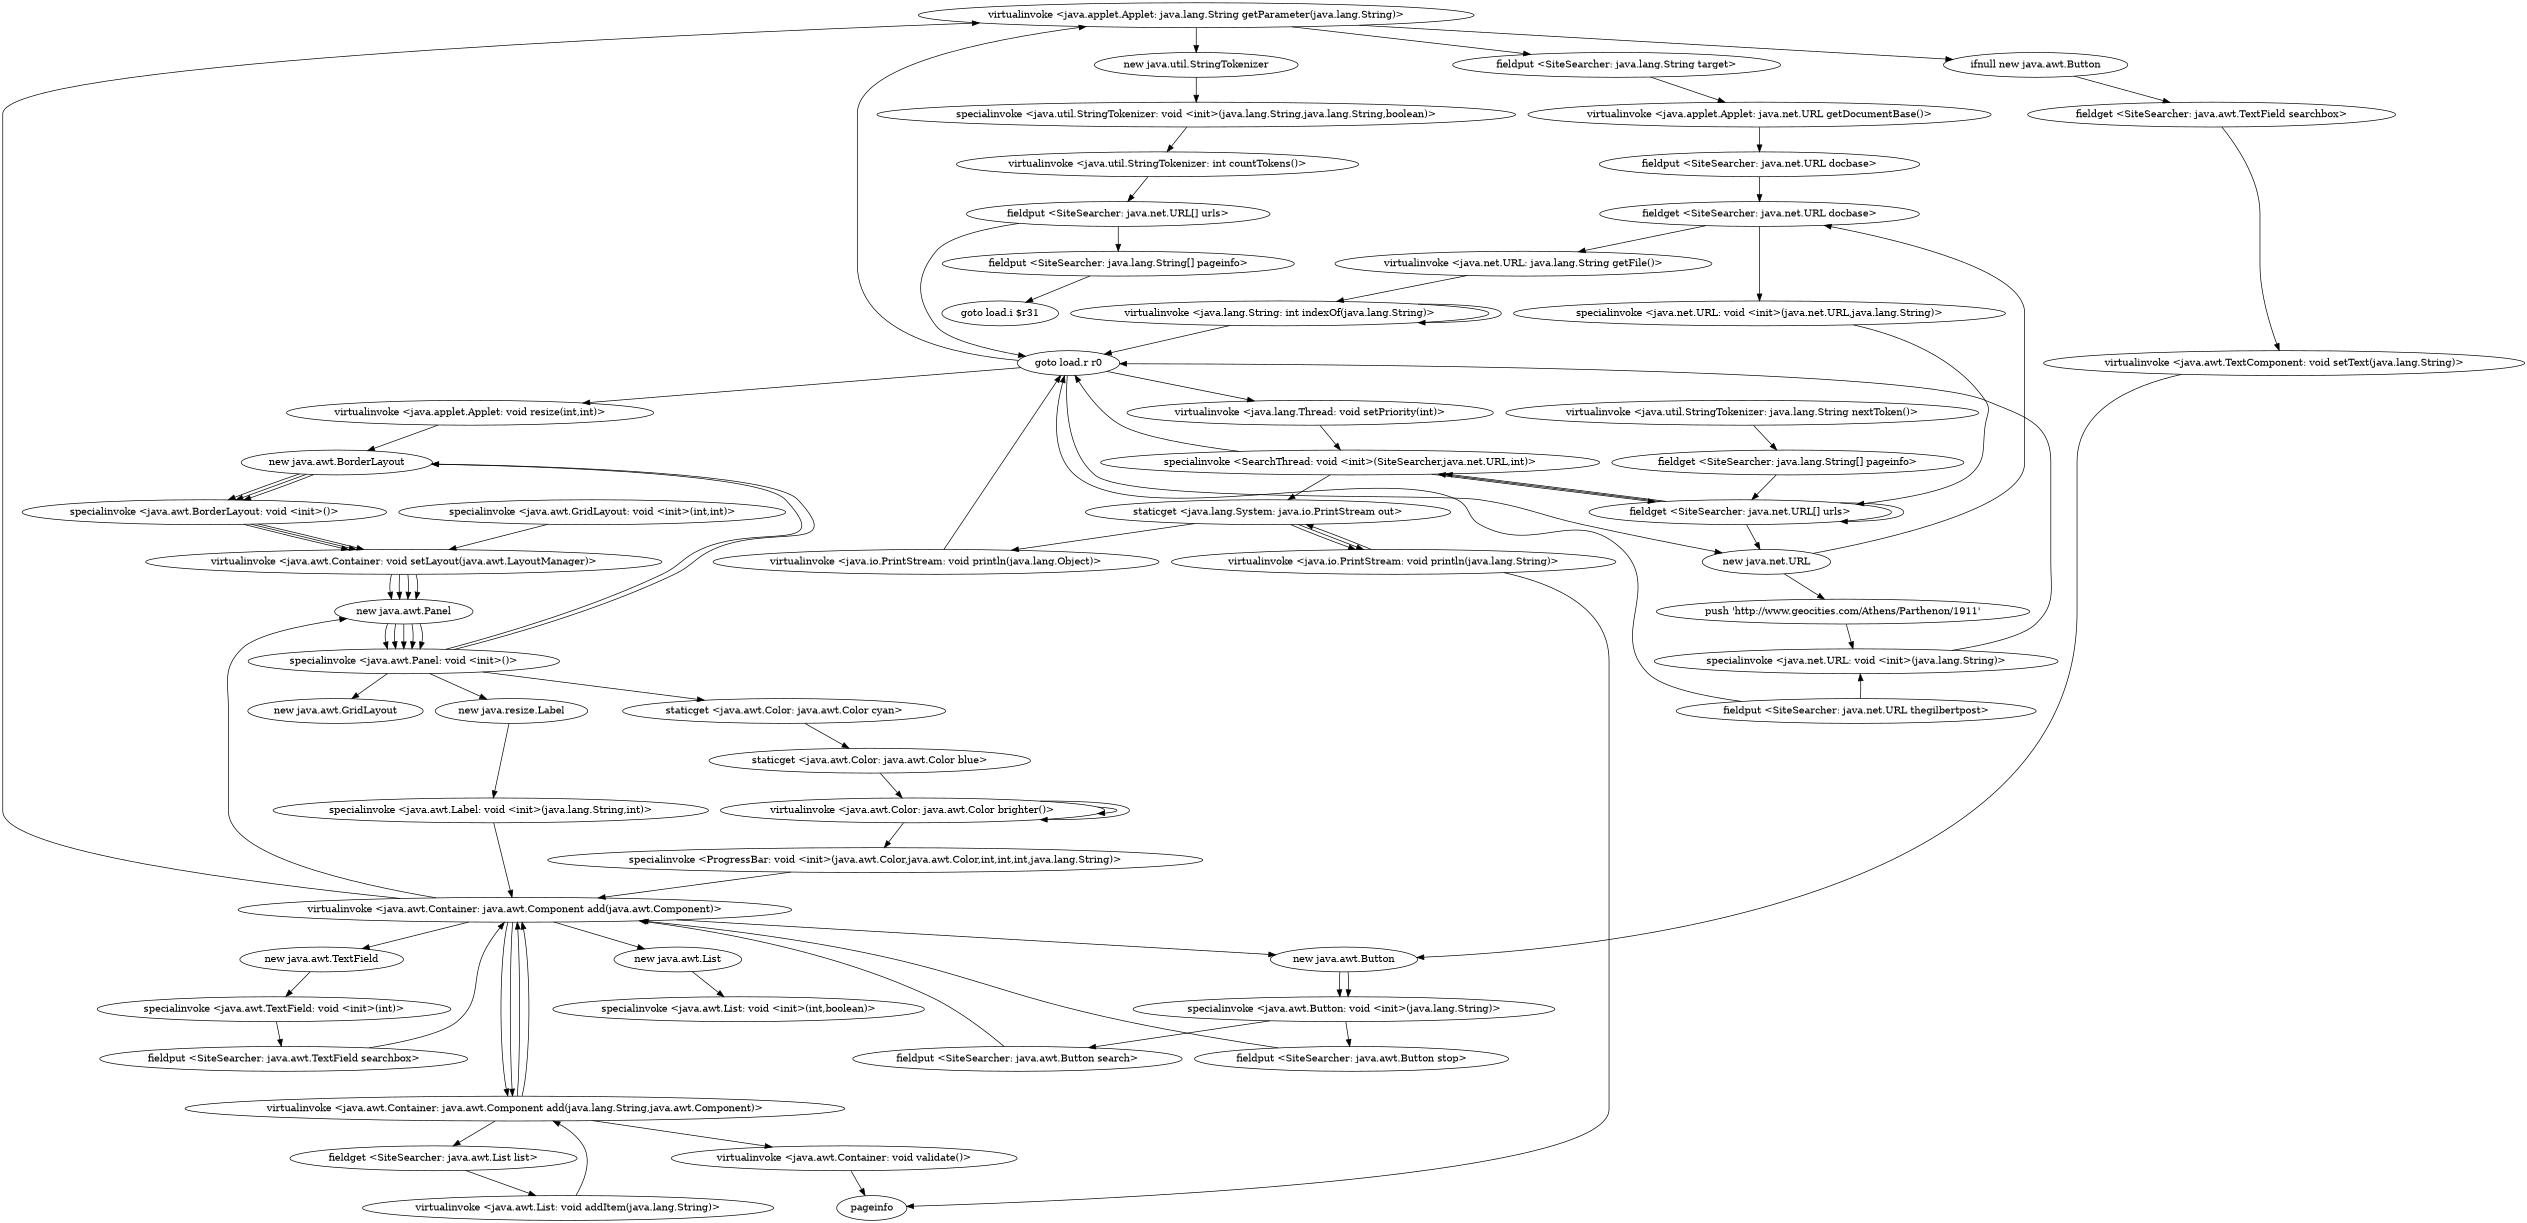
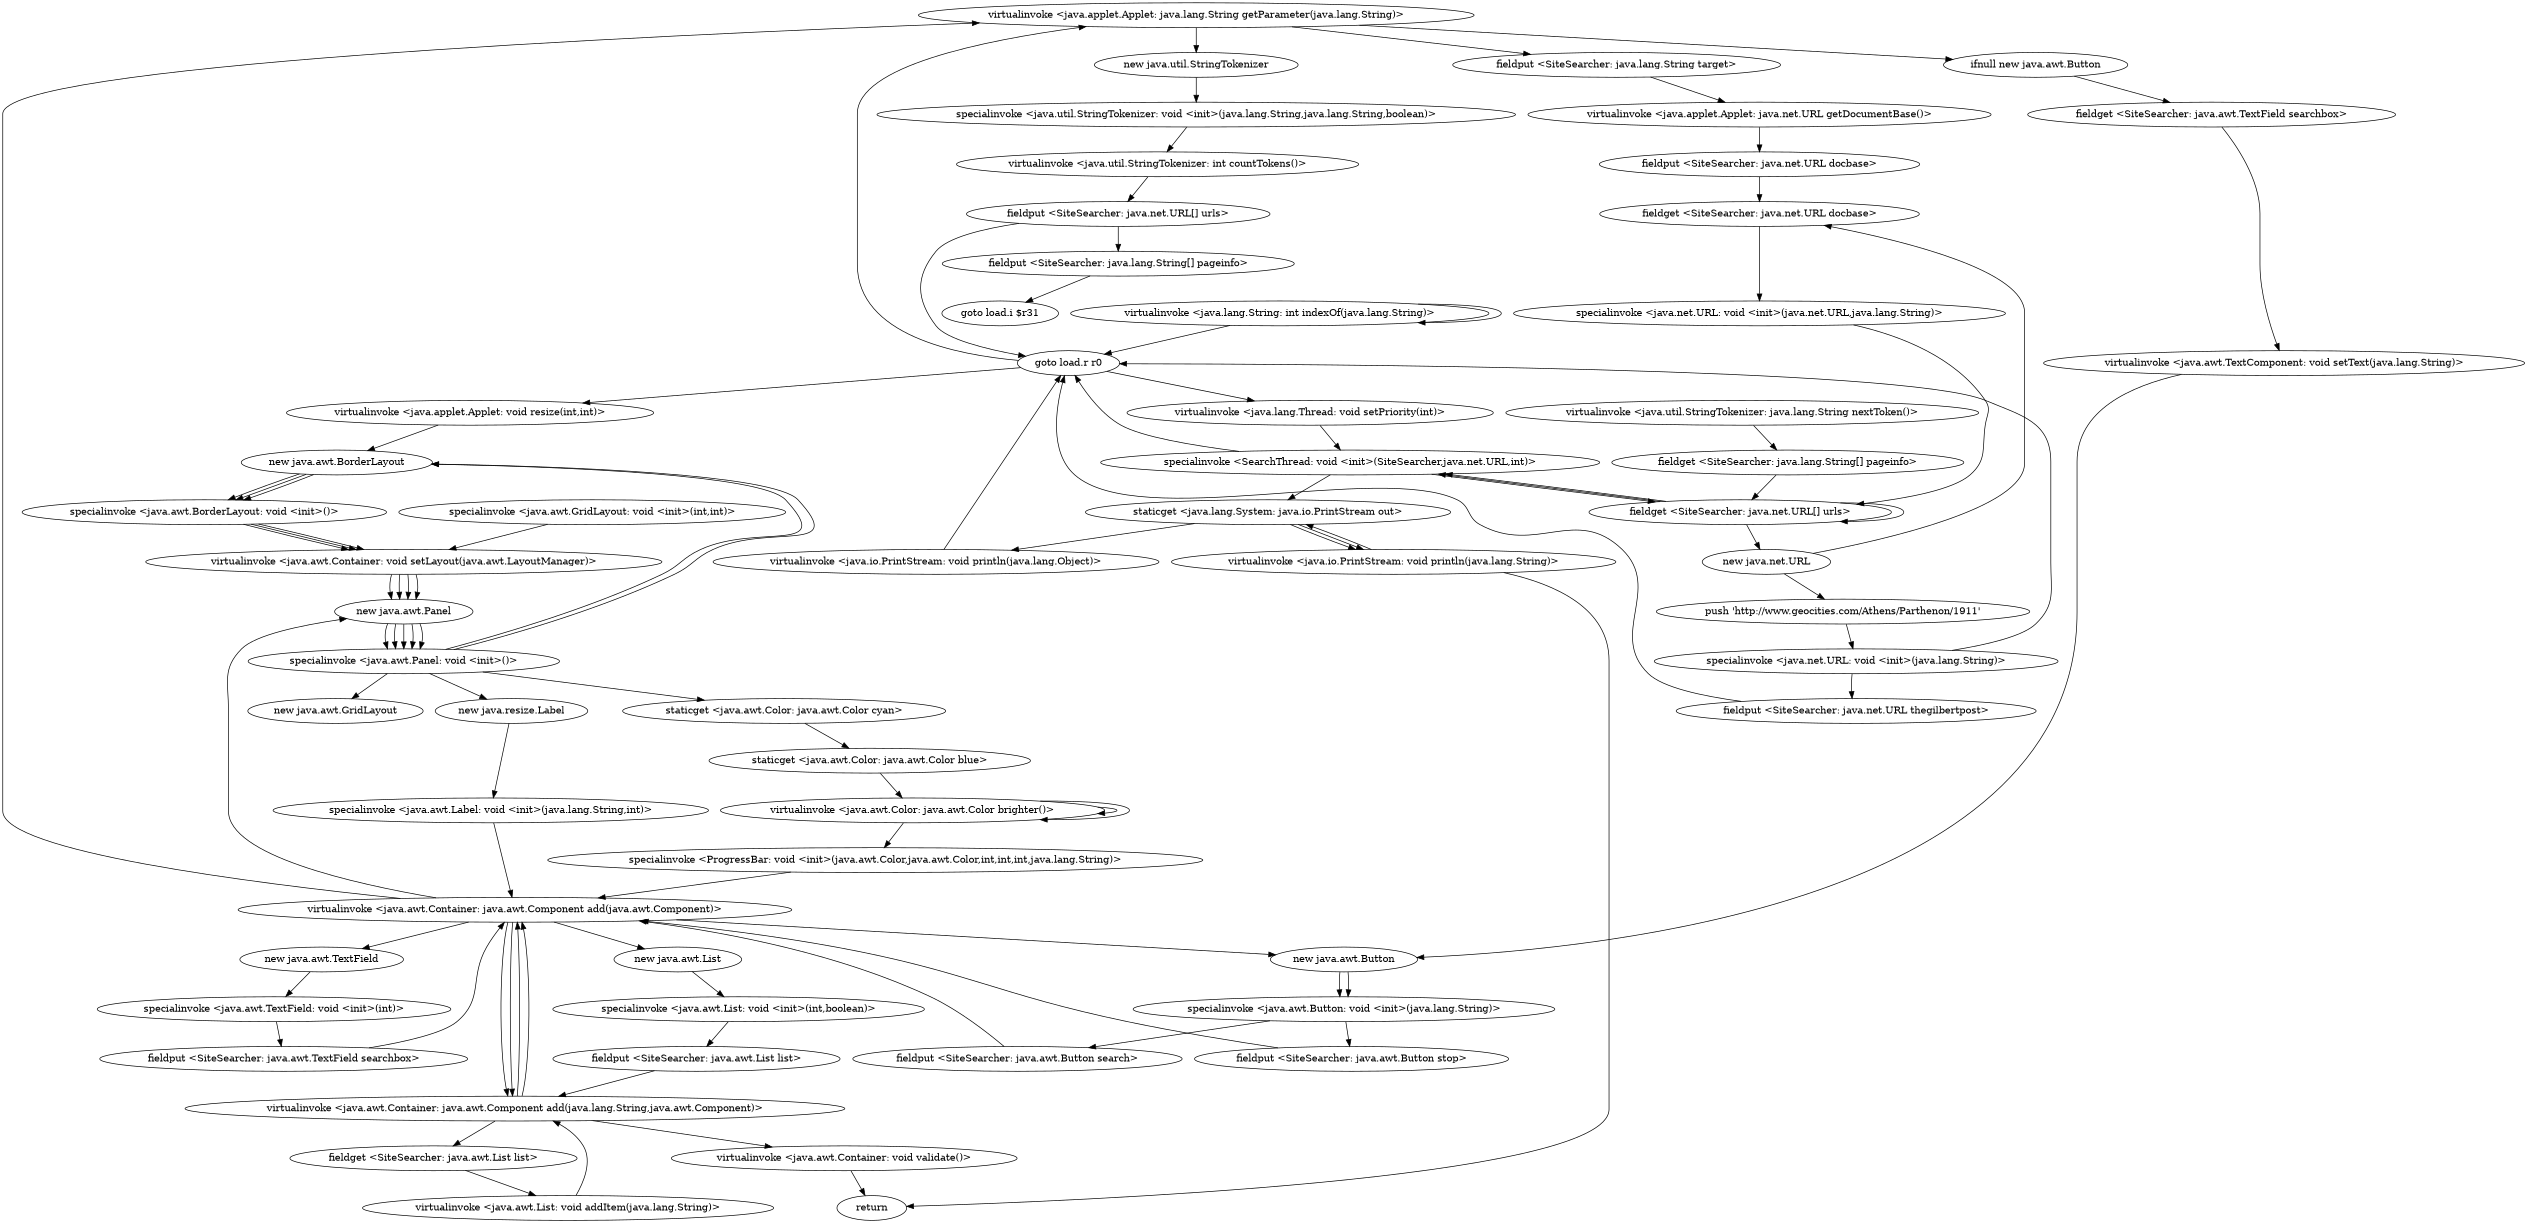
(1523, 264) -> none
(1353, 496) -> none
(1861, 690) -> (1852, 683)
none -> (696, 1059)
(872, 1208) -> (872, 1208)
